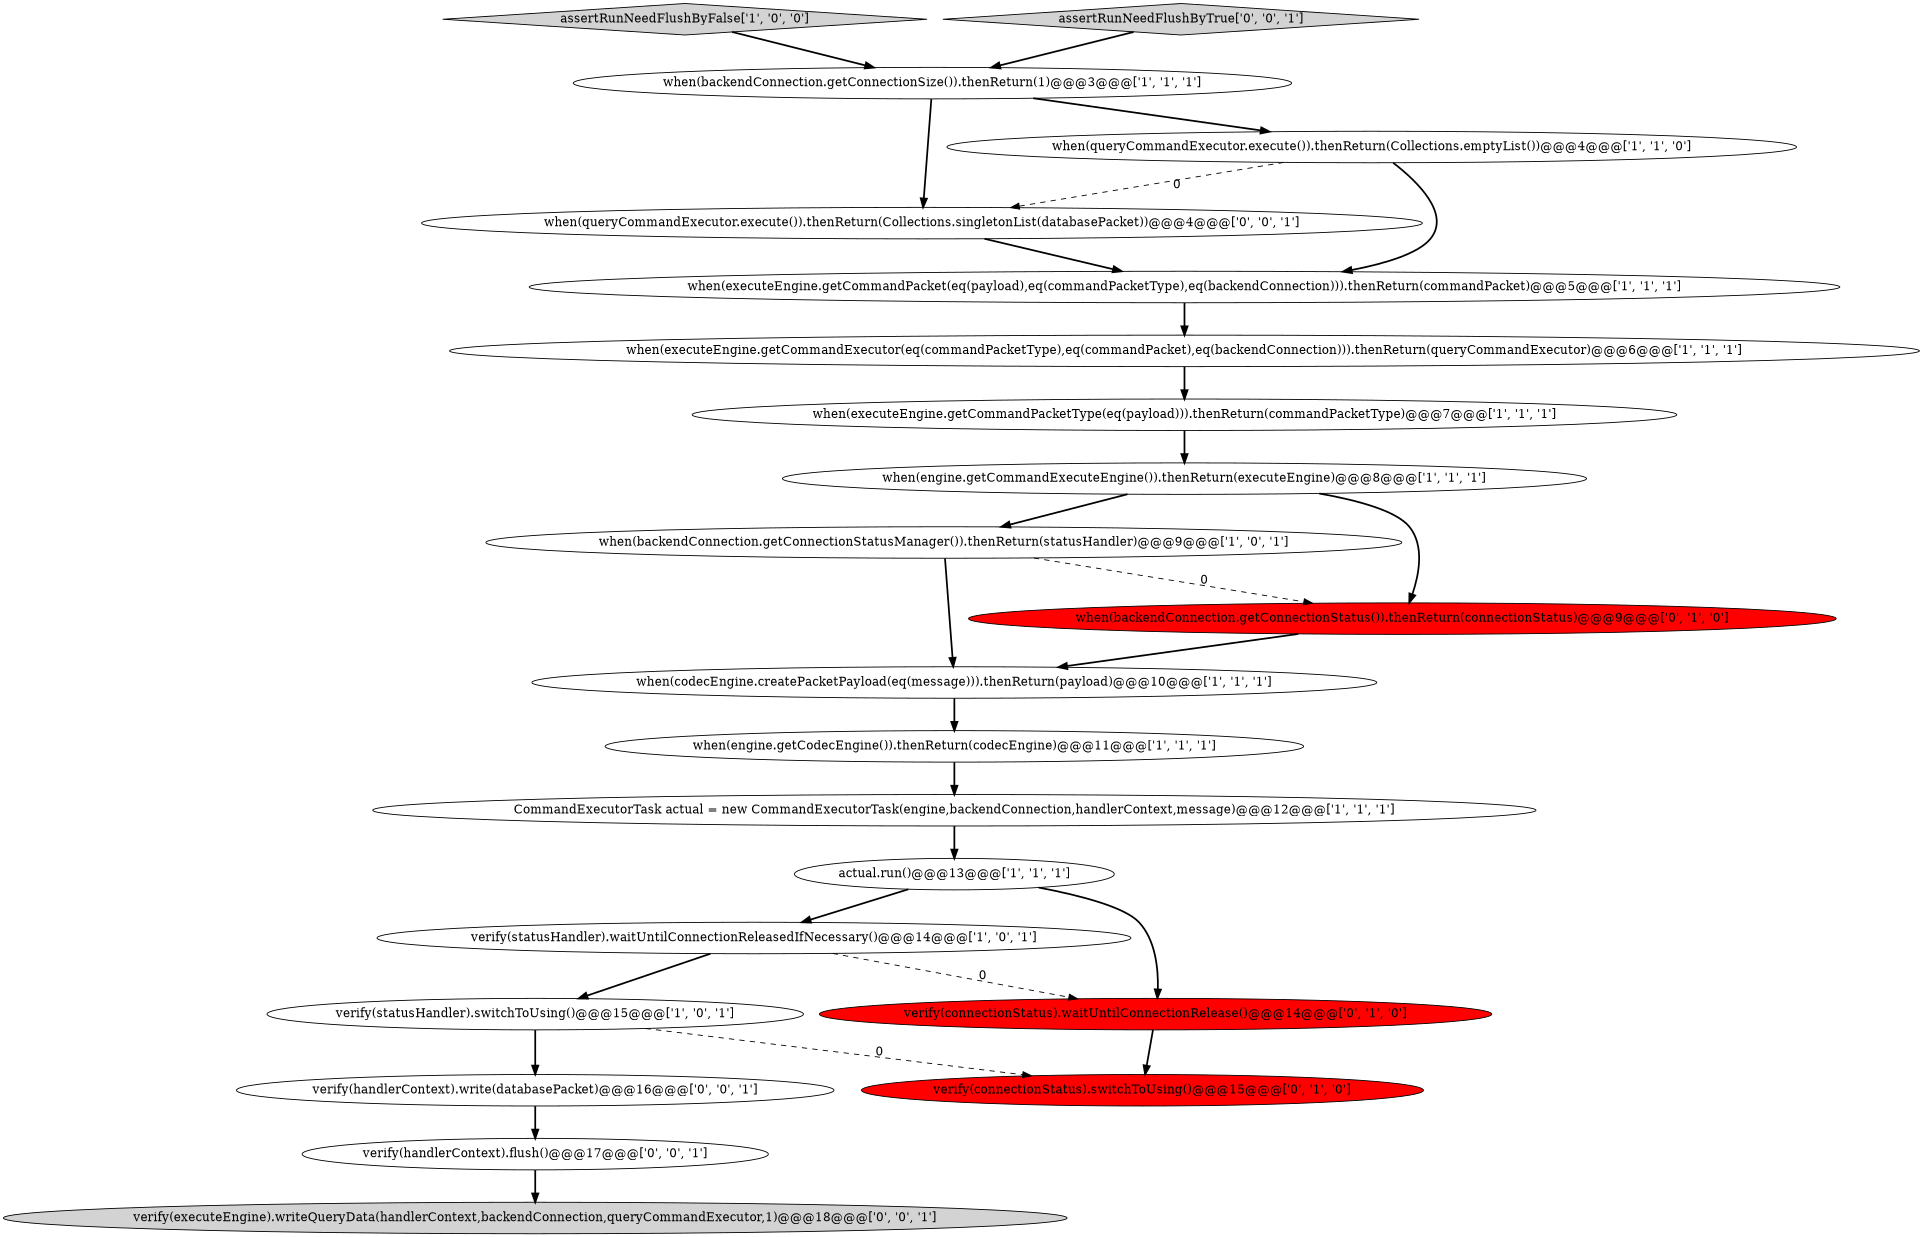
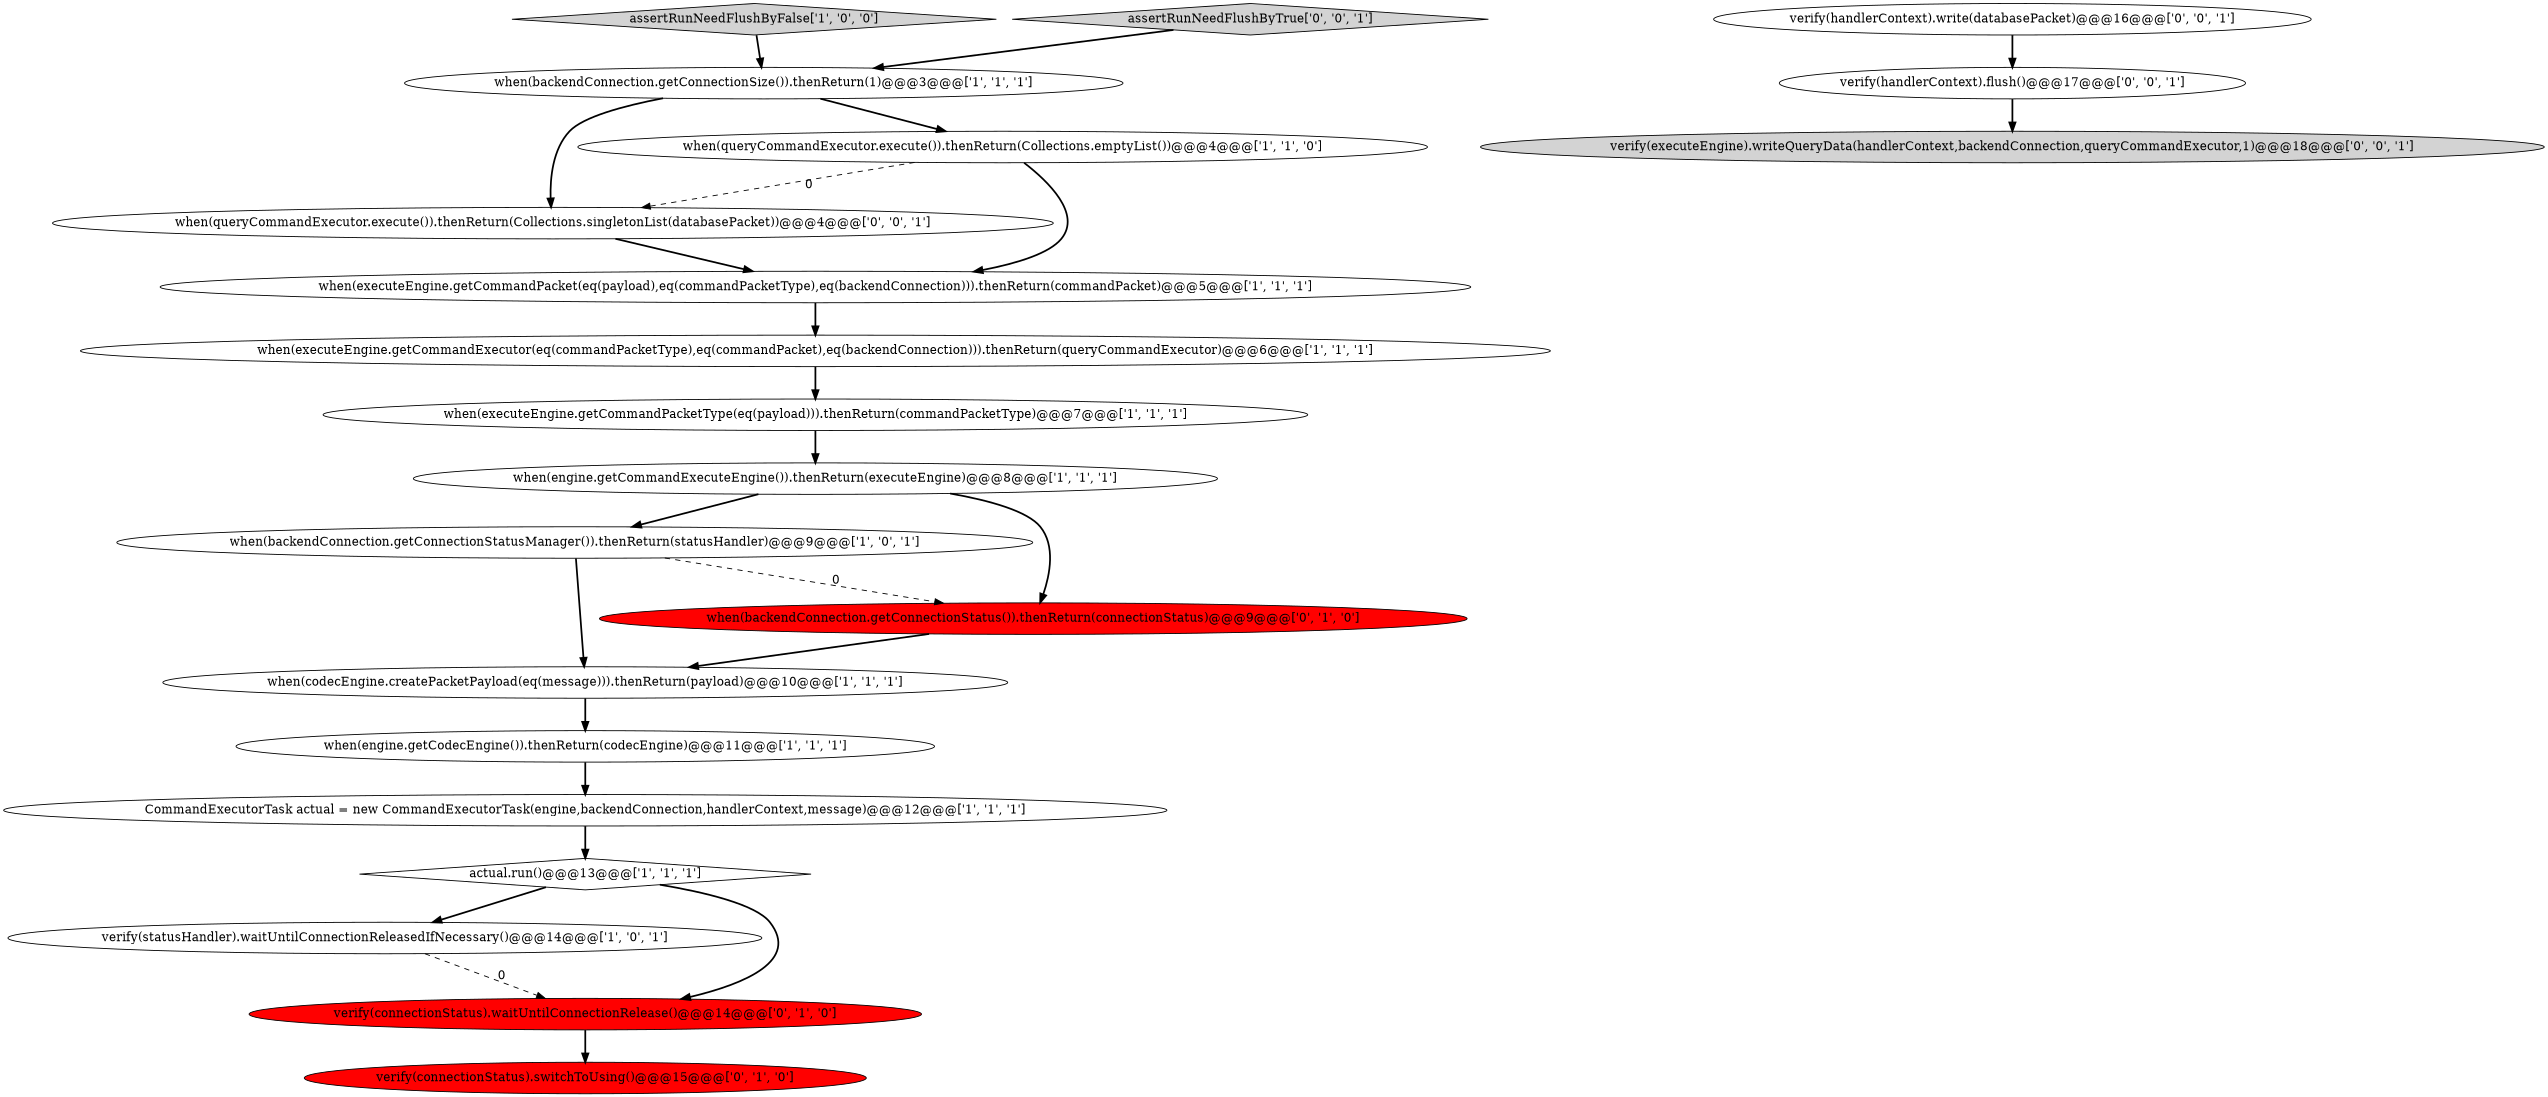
(954, 874) -> (585, 874)
(535, 1014) -> none
